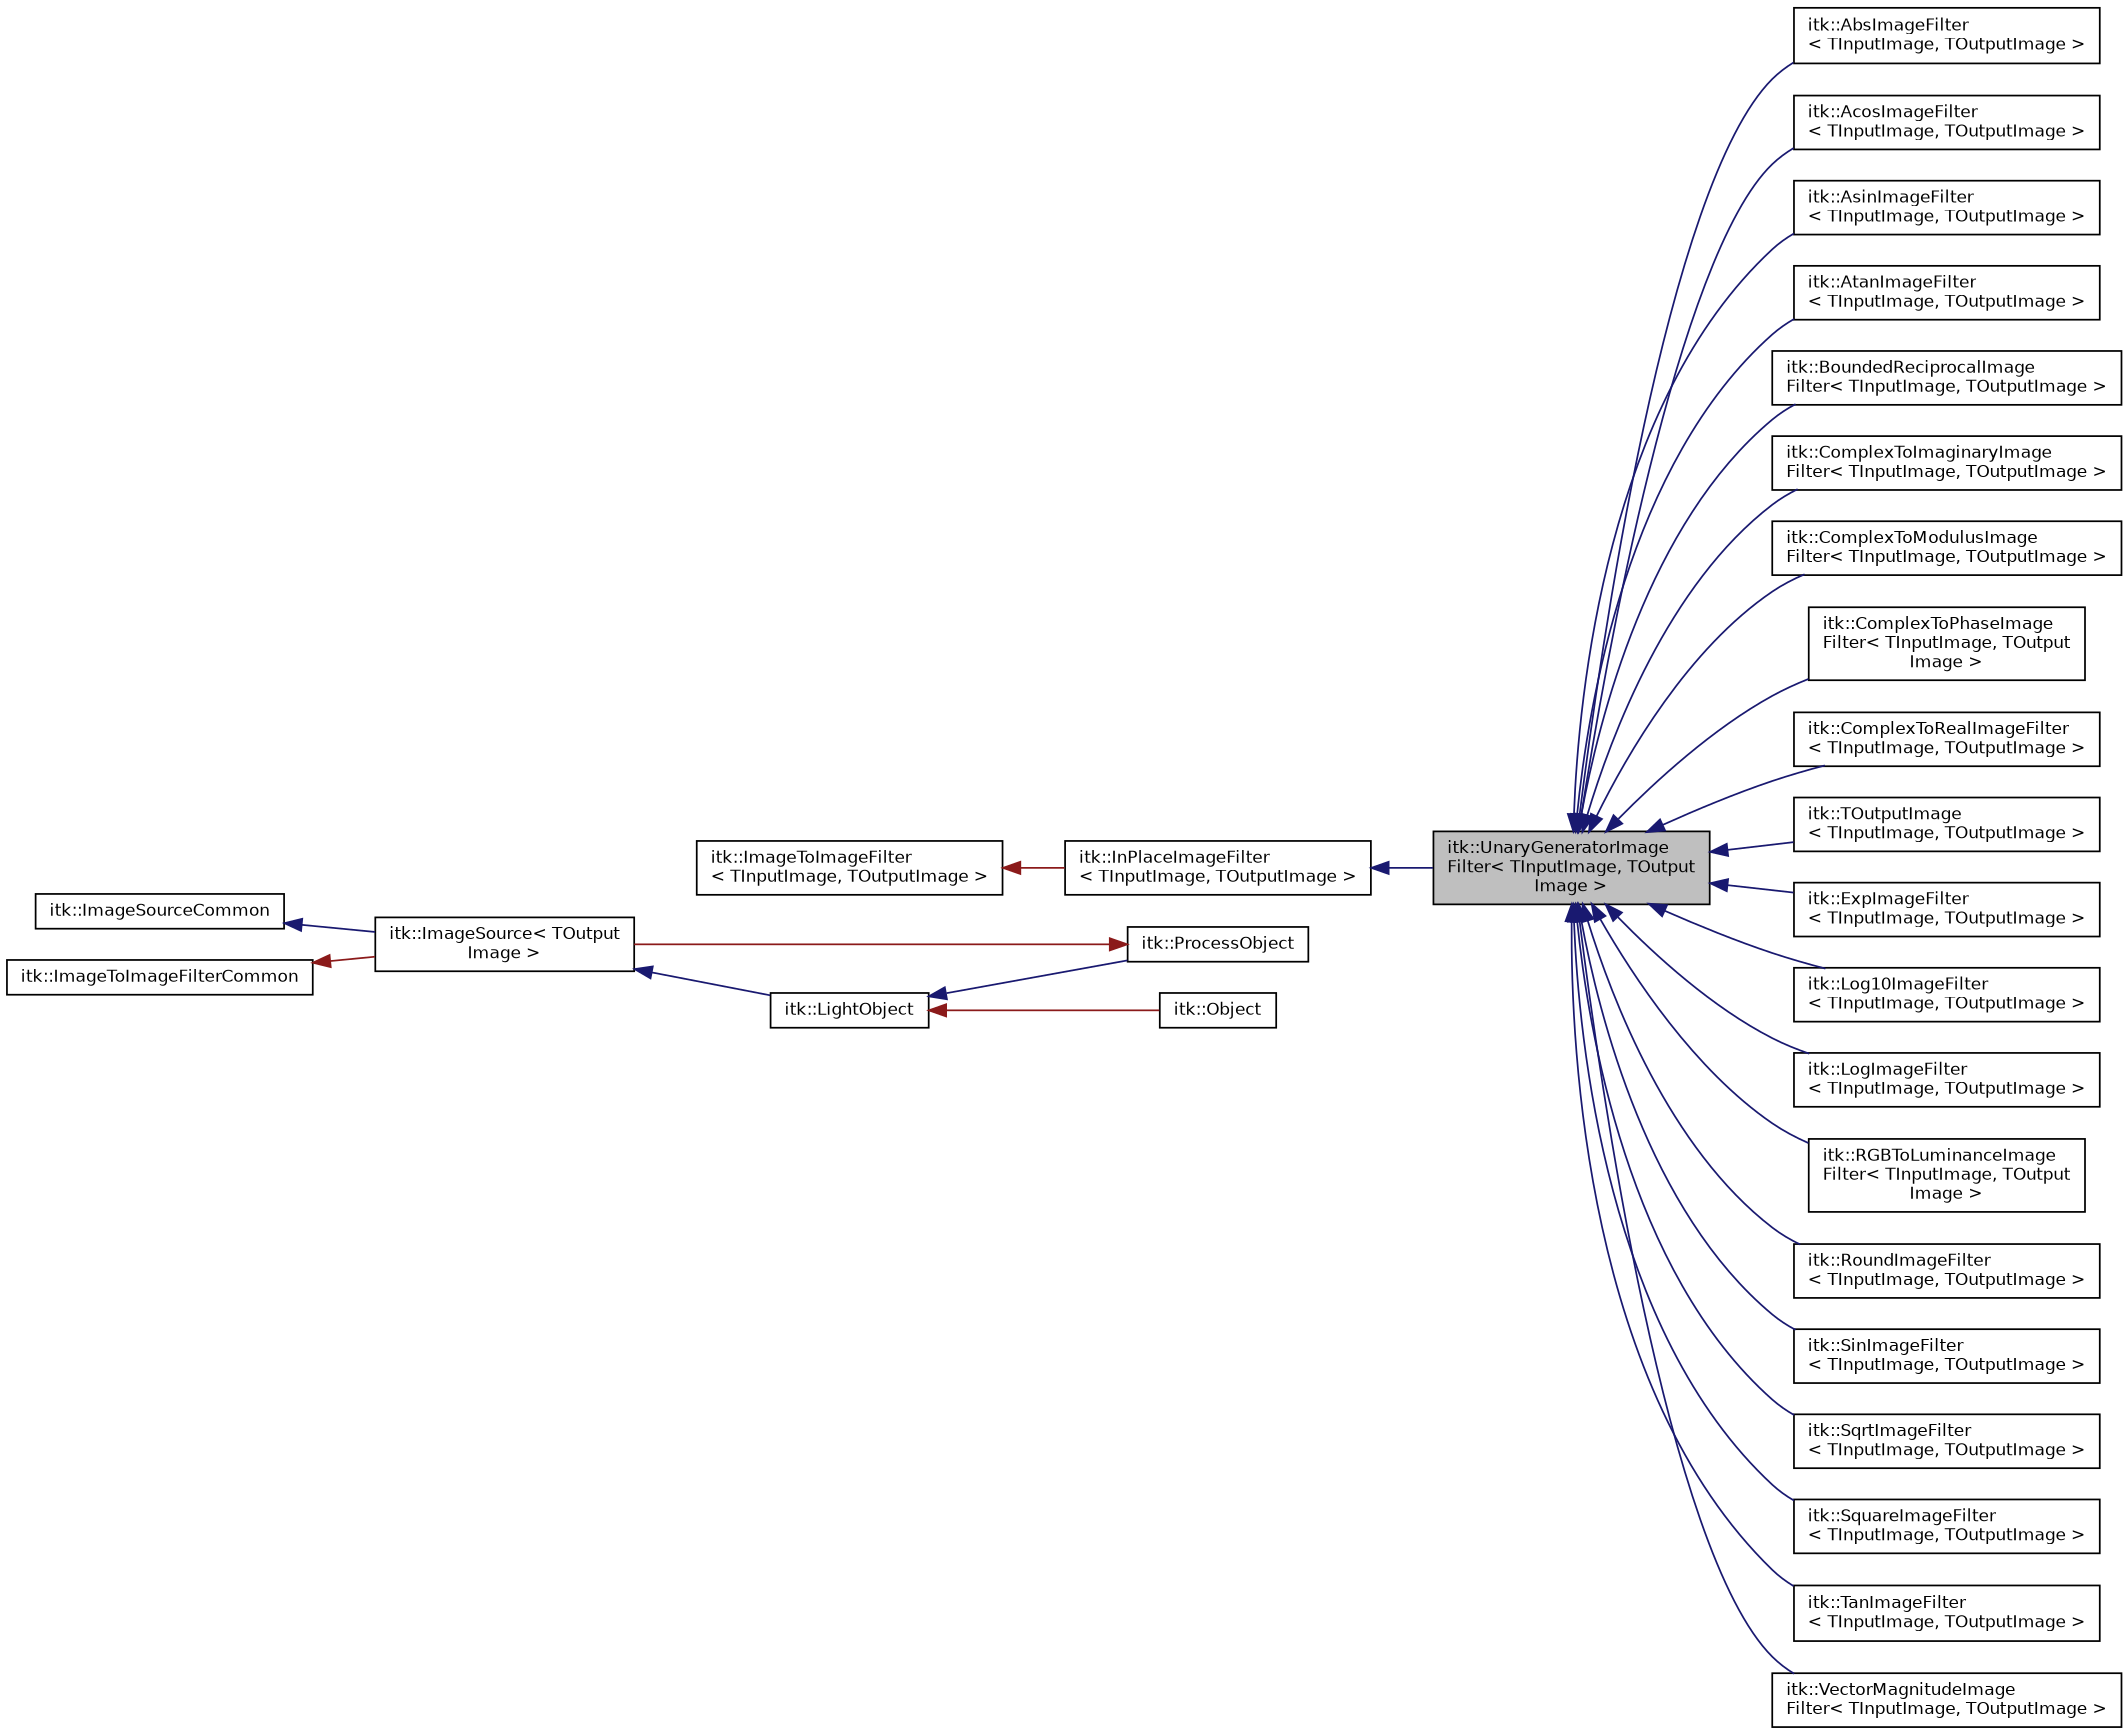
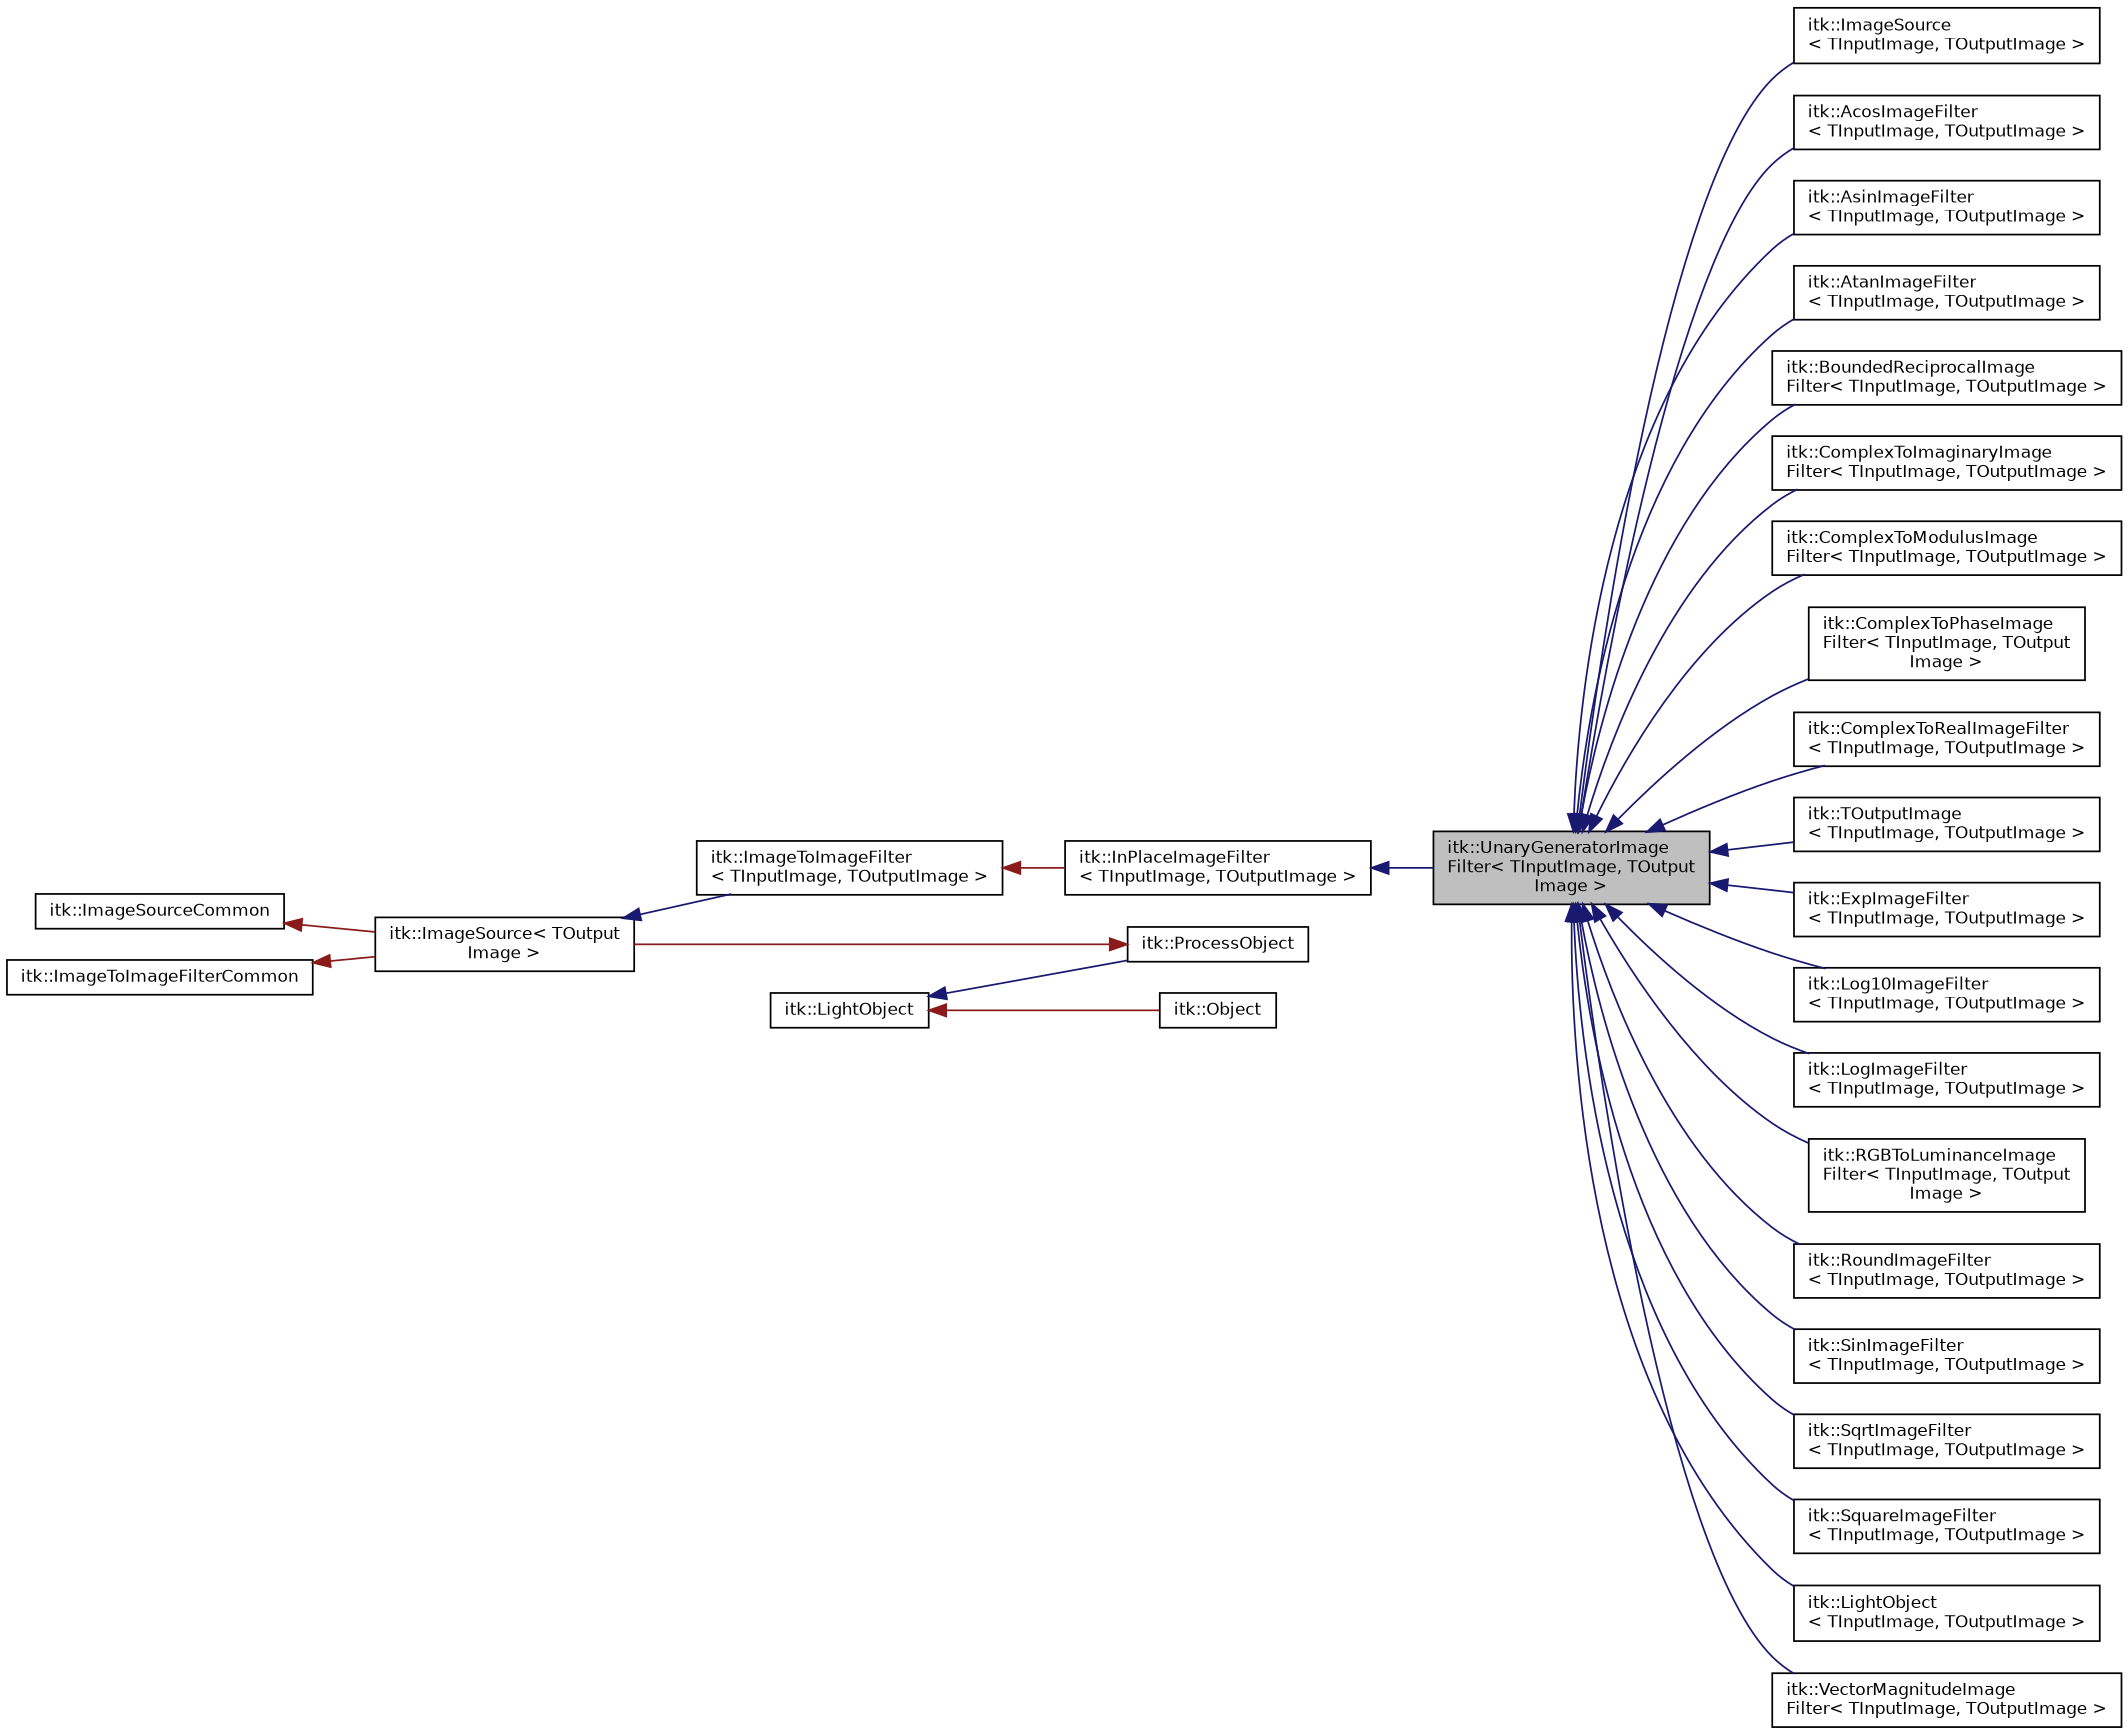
(1947, 36) -> (1947, 36)
(338, 928) -> (338, 928)
(711, 984) -> (686, 904)
(1947, 1613) -> (1947, 1613)
